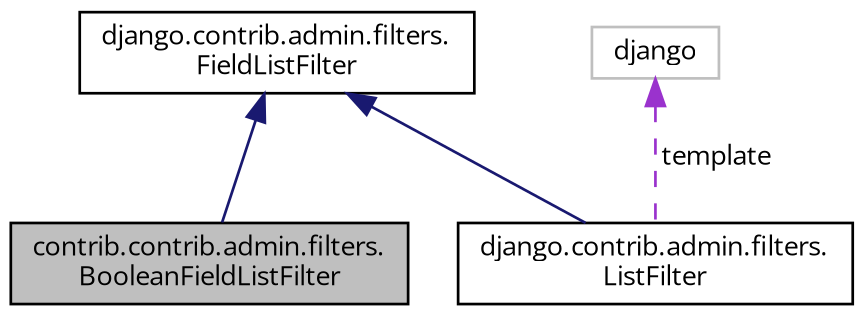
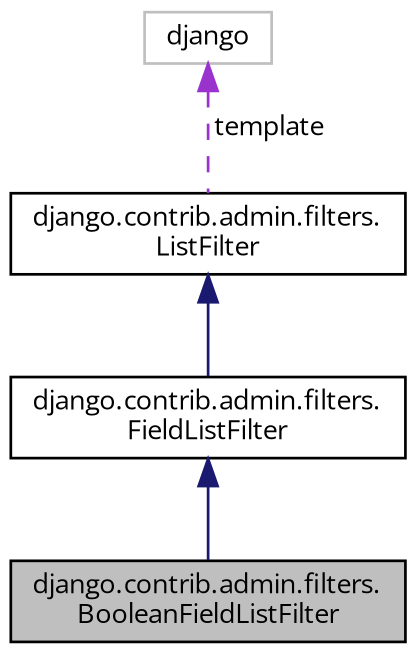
(479, 165) -> (208, 339)
(209, 264) -> (208, 601)
